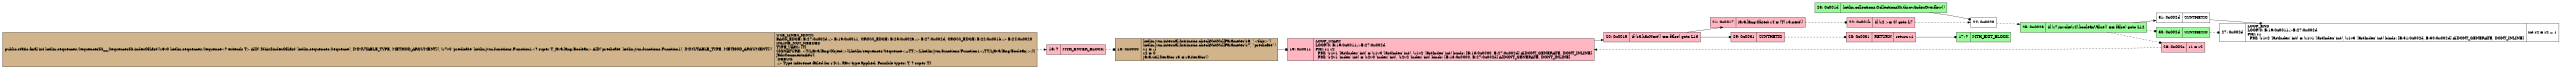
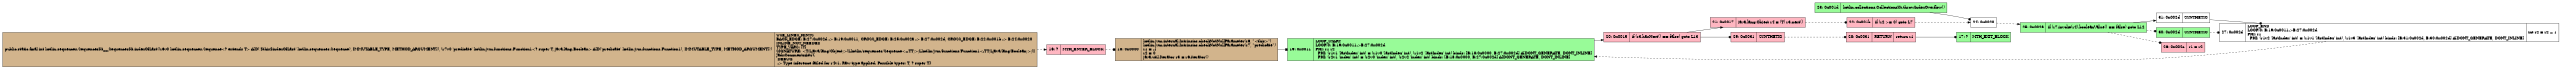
(1441, 50) -> (1441, 50)
(1879, 50) -> (1962, 60)
